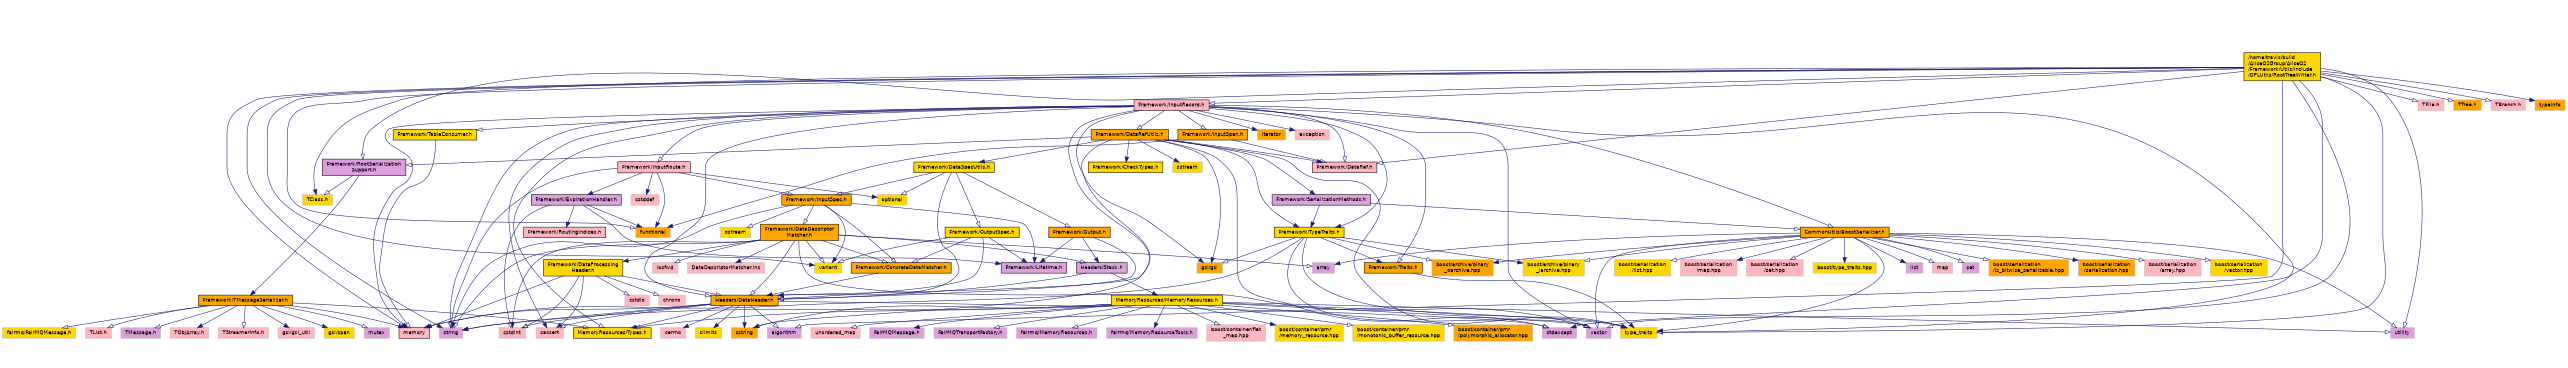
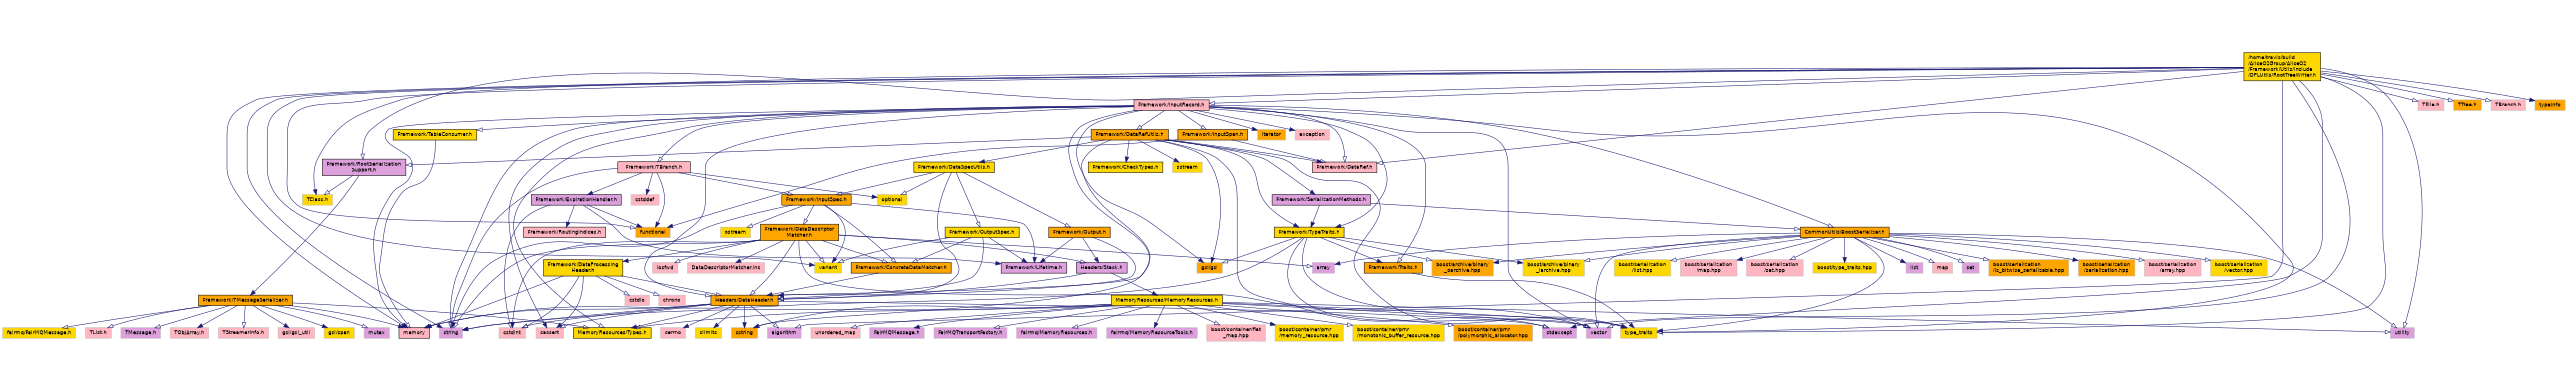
(654, 167) -> (654, 167)
